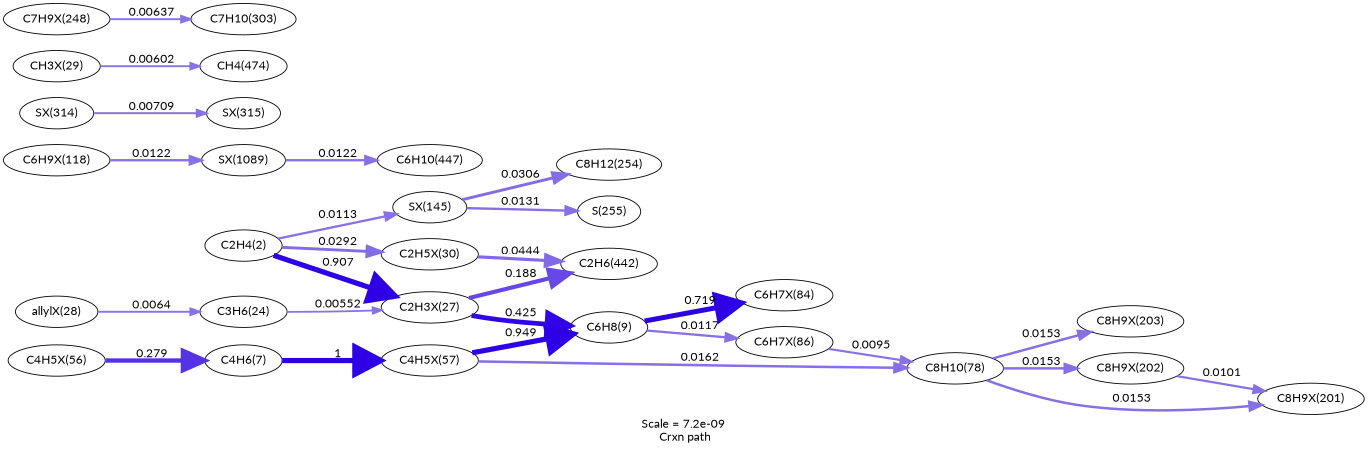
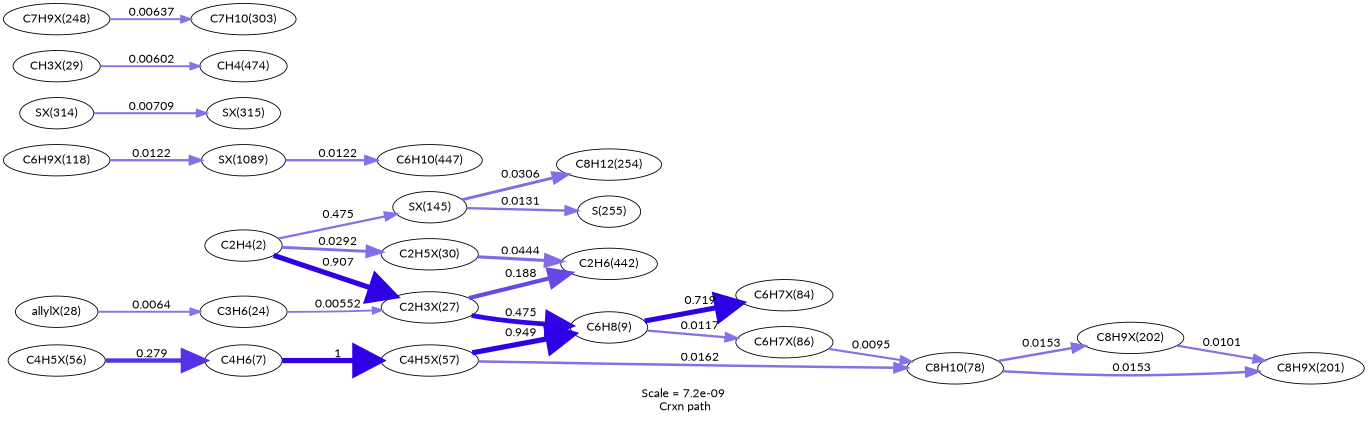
(337, 215) -> (337, 215)
(519, 313) -> (519, 313)
(1131, 321) -> none
